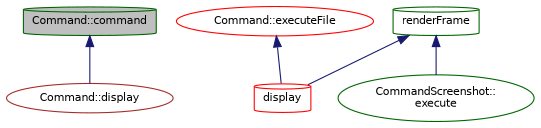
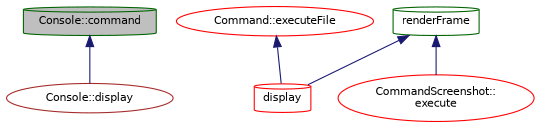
(90, 21) -> (90, 21)
(90, 98) -> (90, 98)
(436, 98) -> (436, 98)
